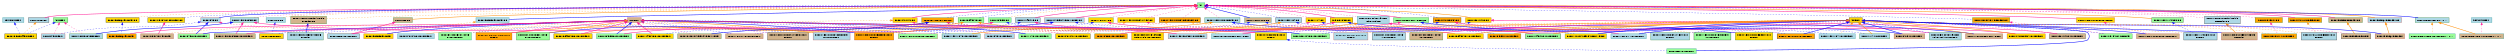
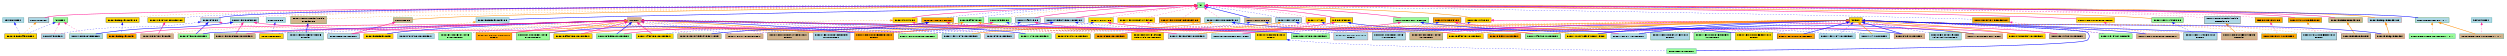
(1323, 7) -> none
(1373, 20) -> none
(2269, 20) -> (2269, 20)
(1845, 29) -> (1845, 29)
